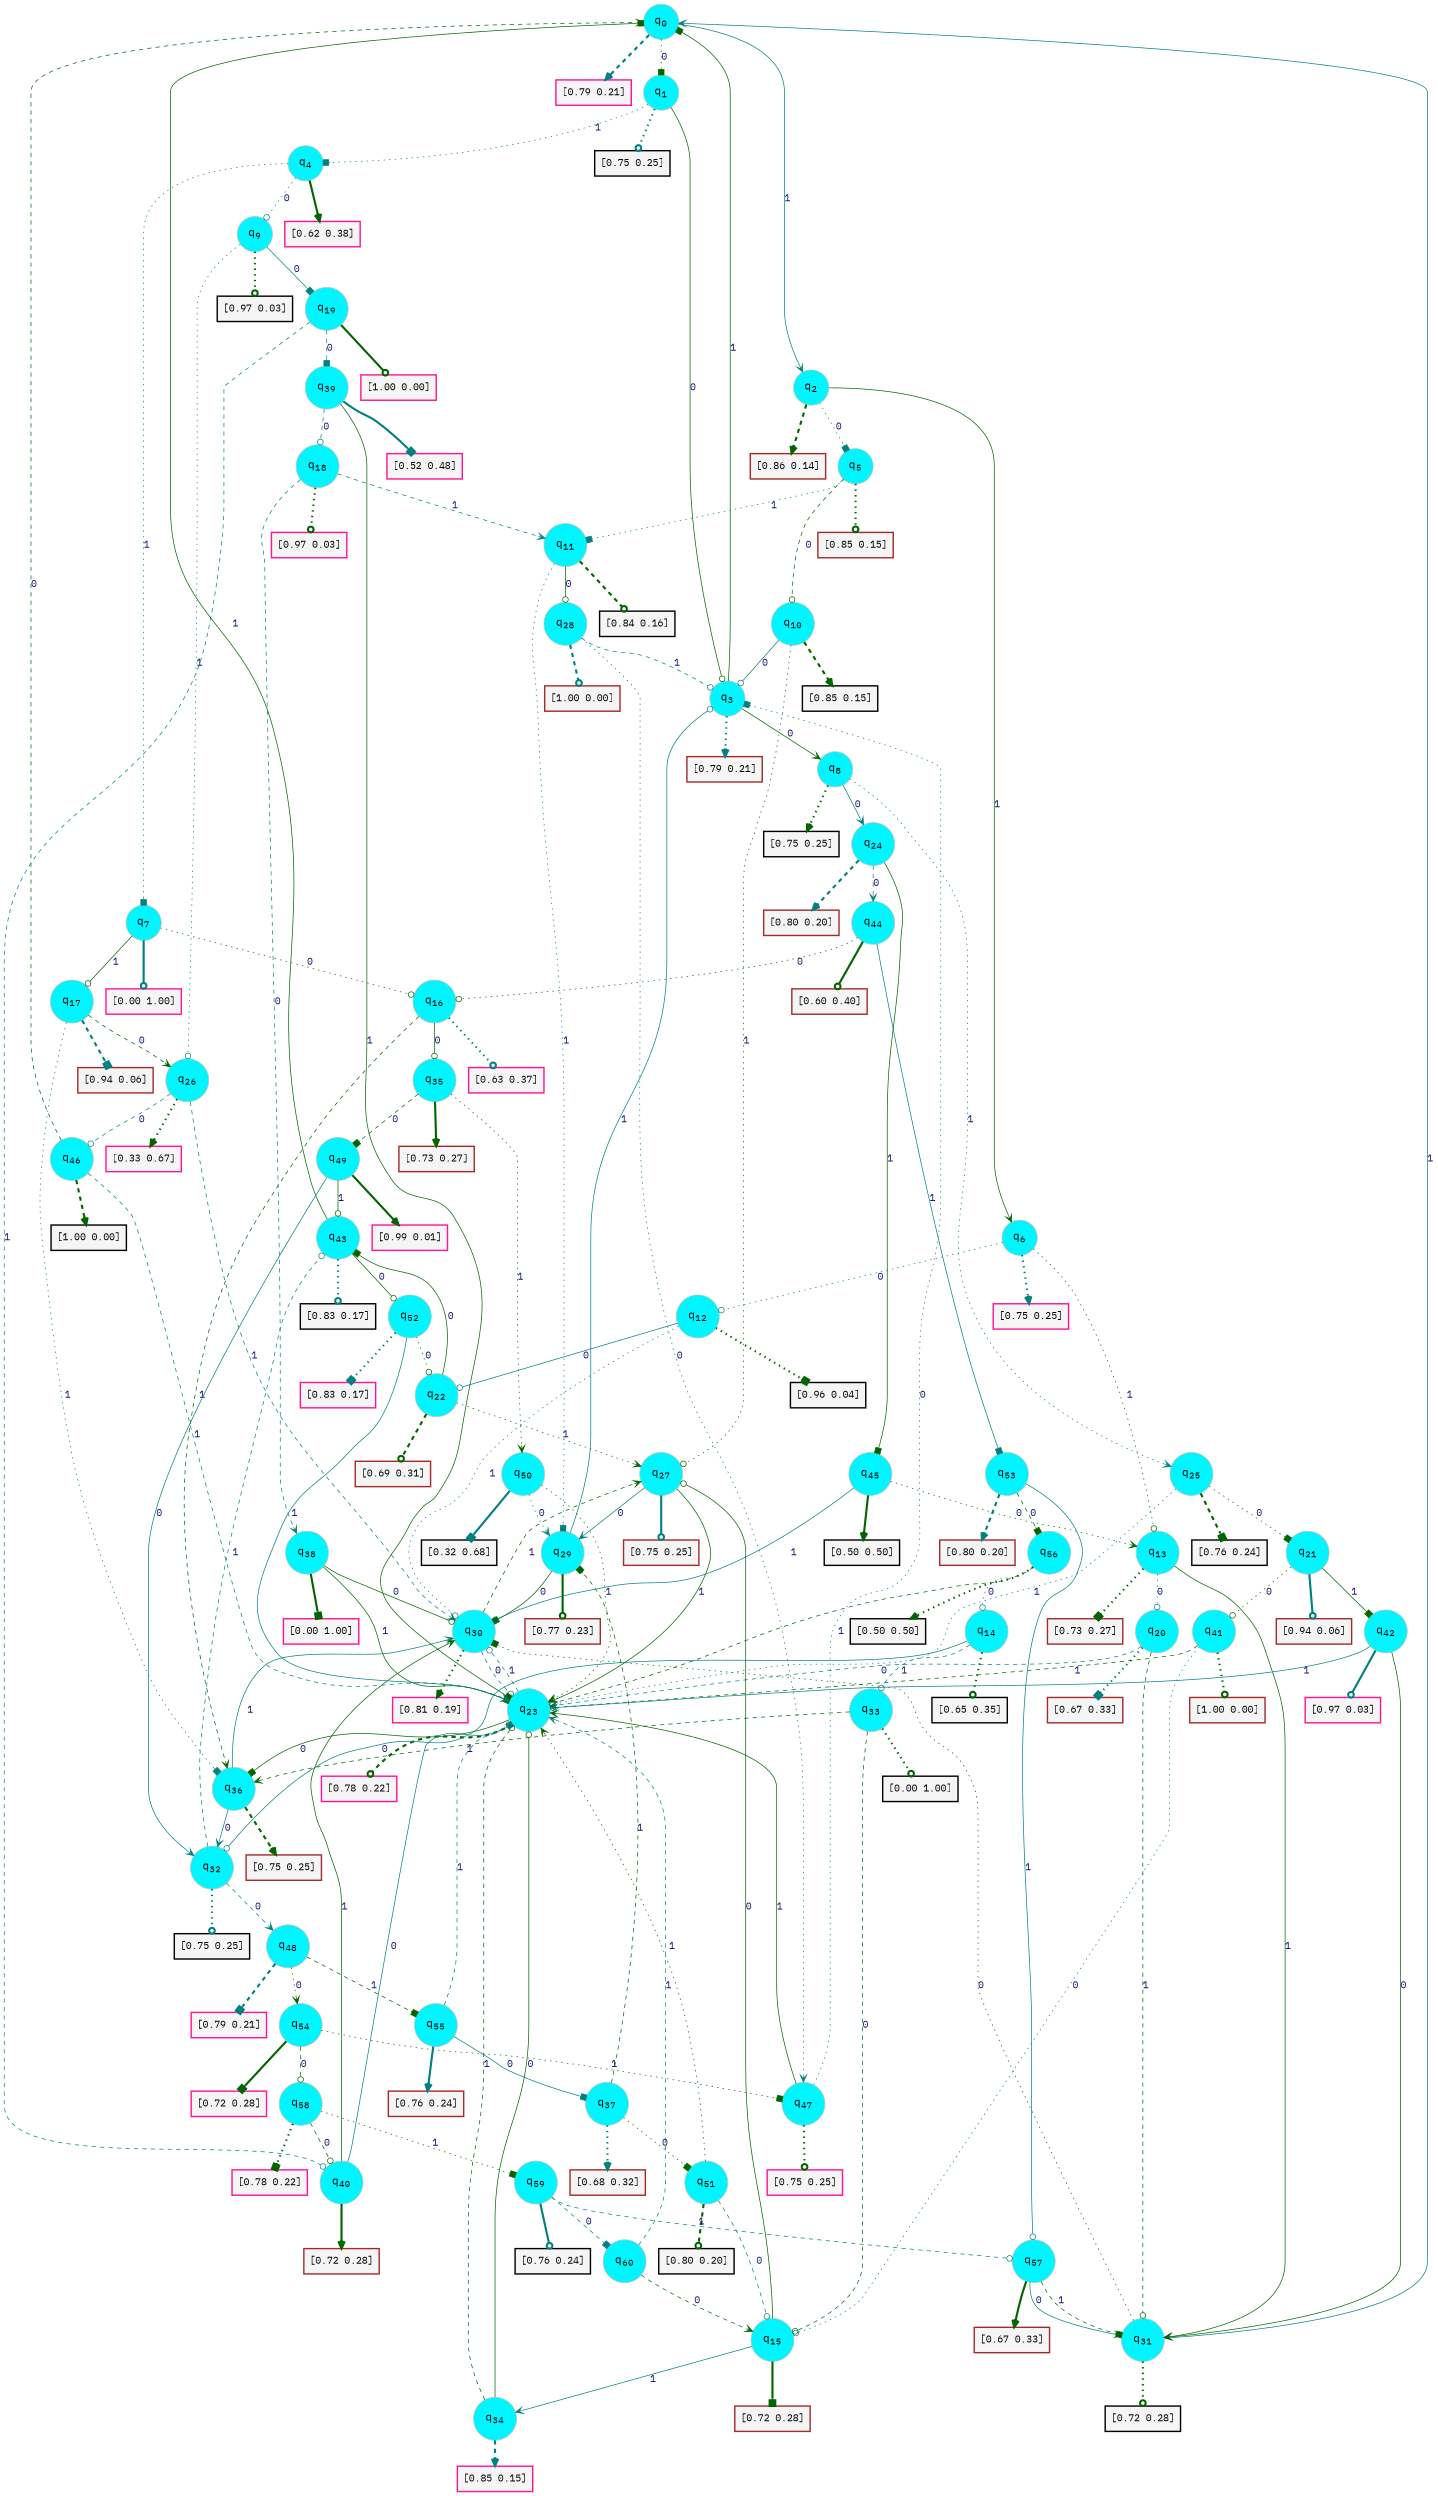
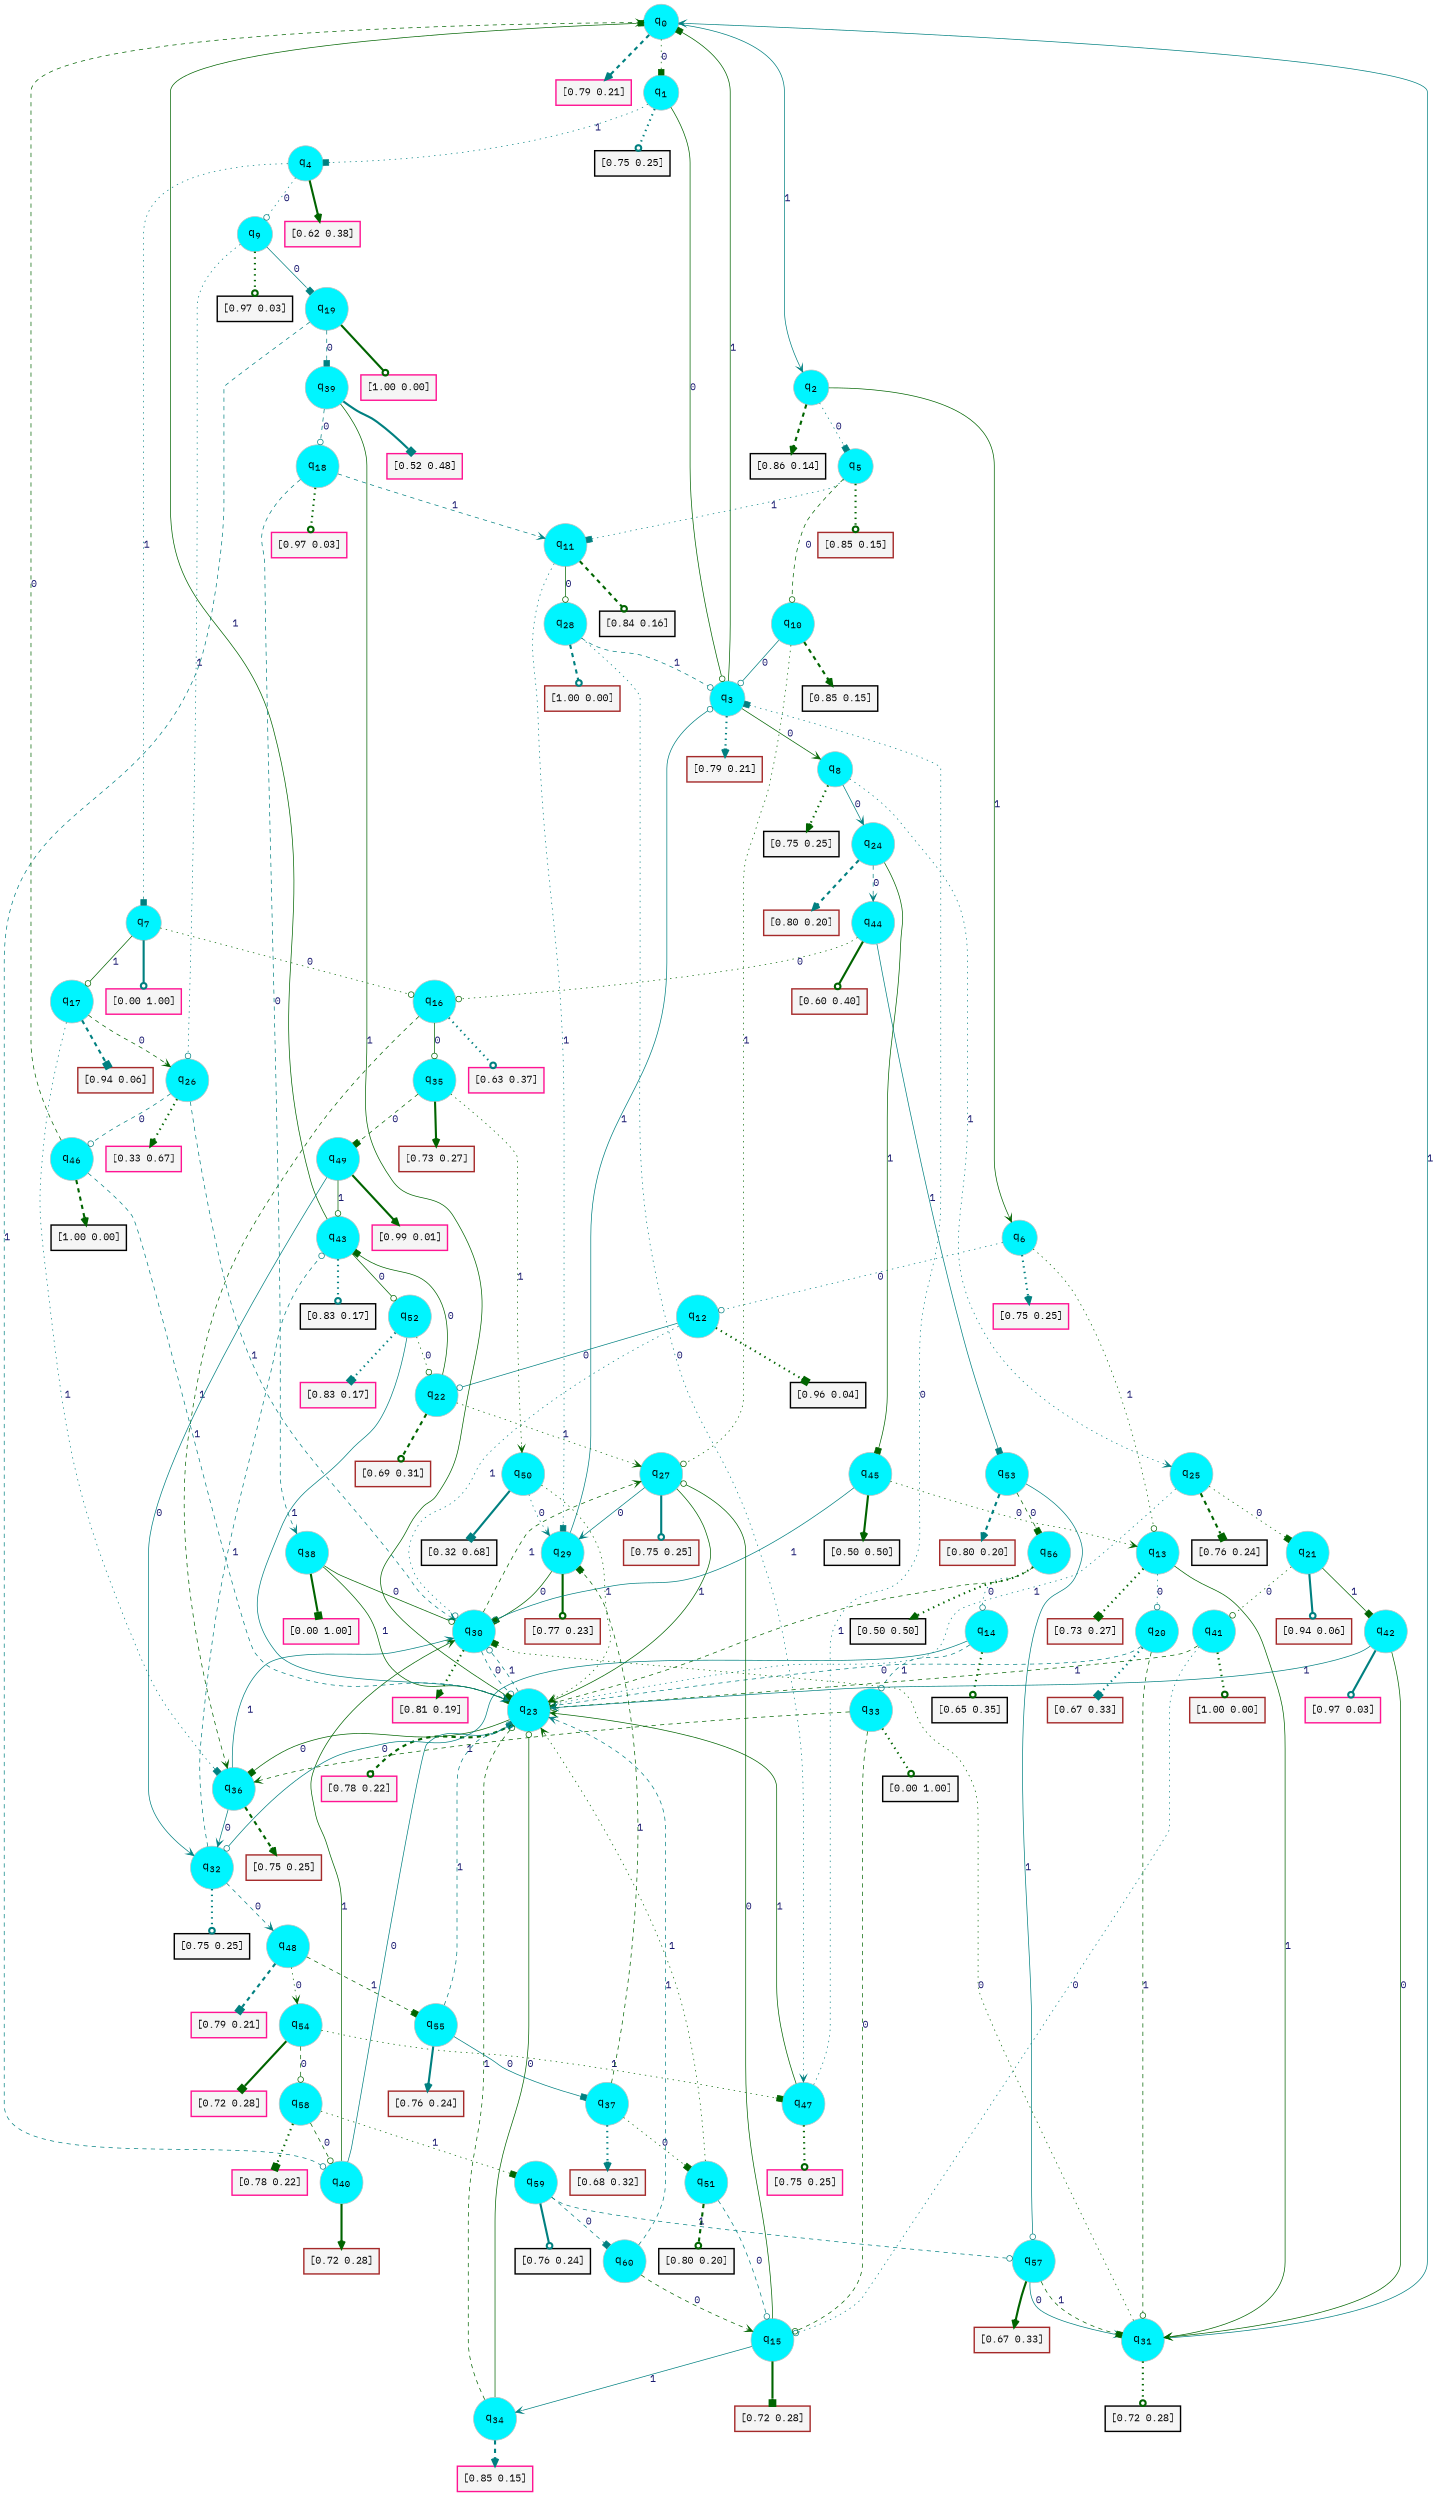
(788, 466) -> (788, 466)
